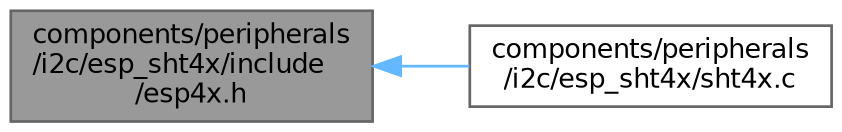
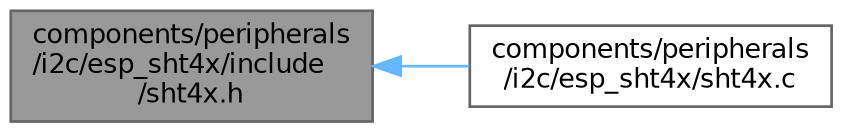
(192, 66) -> (192, 66)
